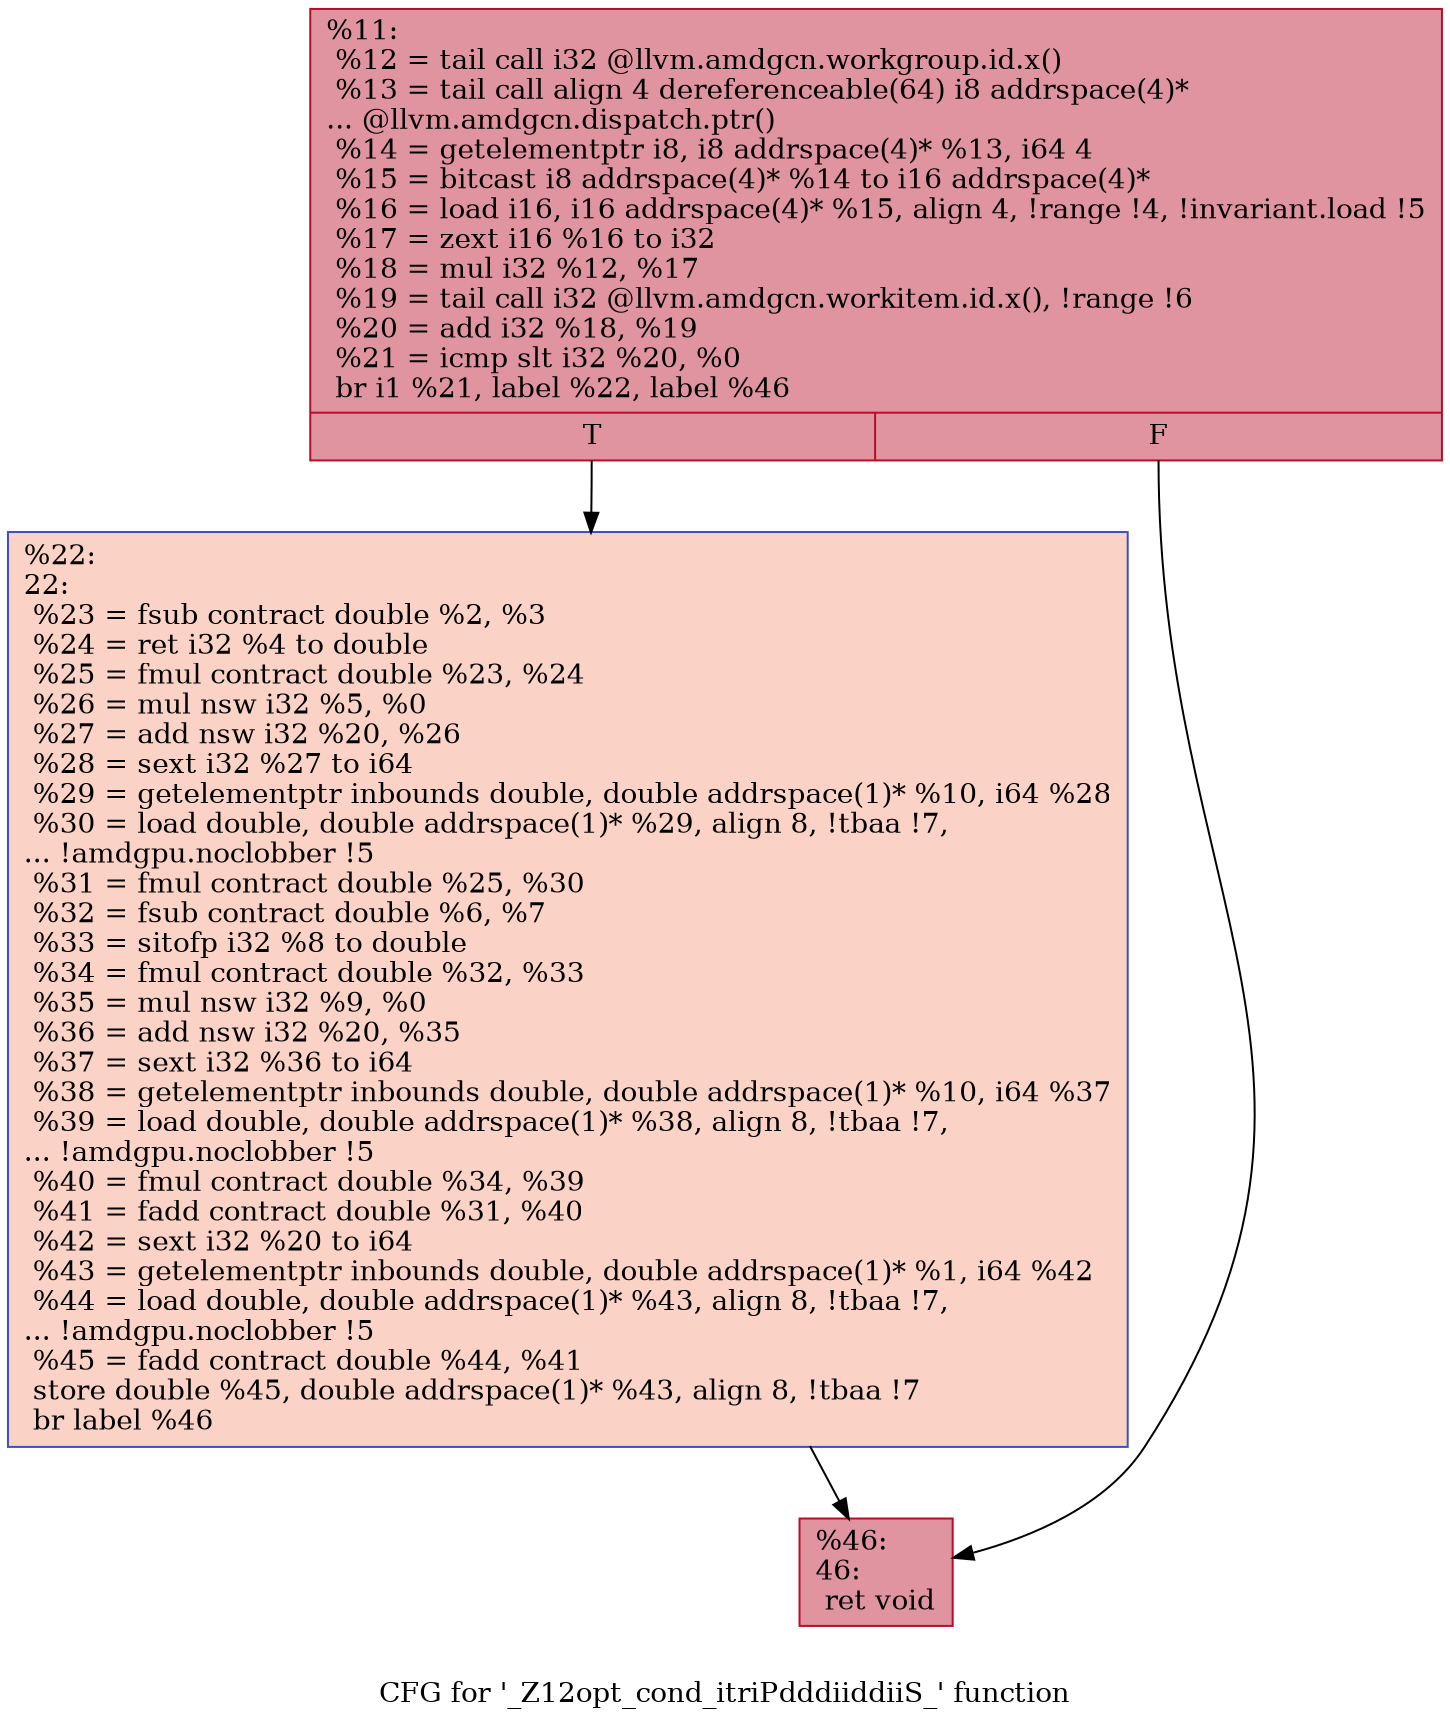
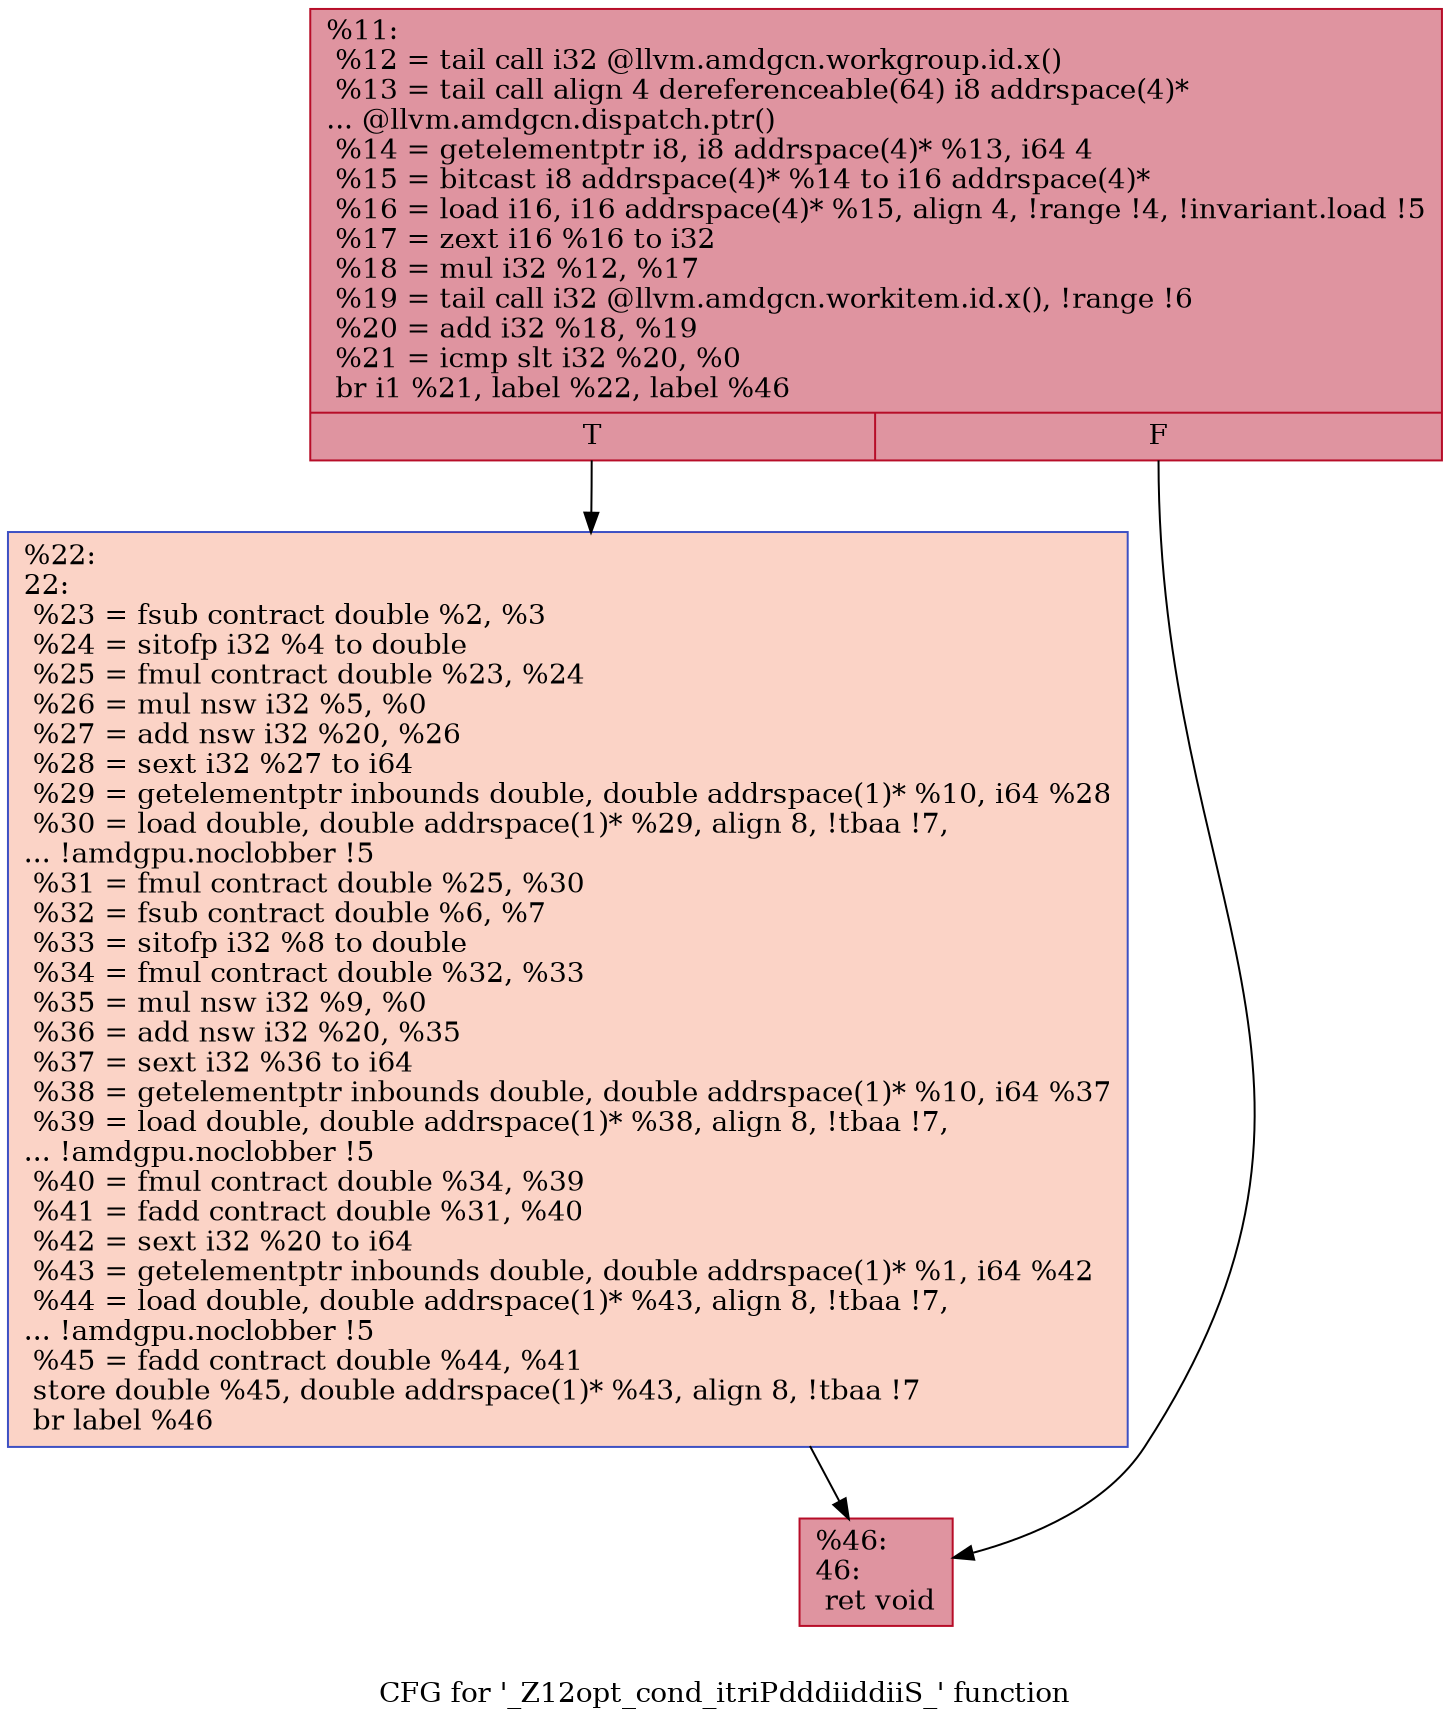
(227, 645) -> (246, 645)
